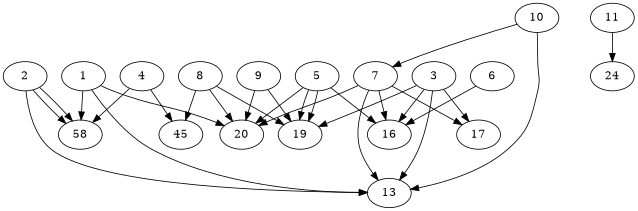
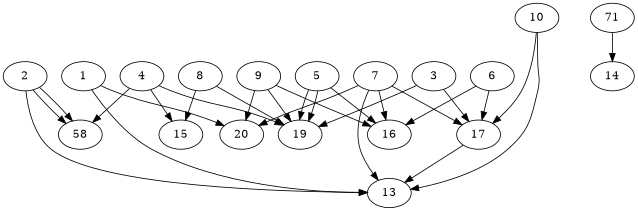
(612, 18) -> (612, 18)
(458, 42) -> (527, 79)
(612, 76) -> (612, 76)
(82, 101) -> none
none -> (486, 101)
(219, 102) -> none
(284, 102) -> none
(413, 104) -> (324, 106)
none -> (217, 105)
(424, 134) -> (437, 162)
(181, 135) -> (181, 135)
